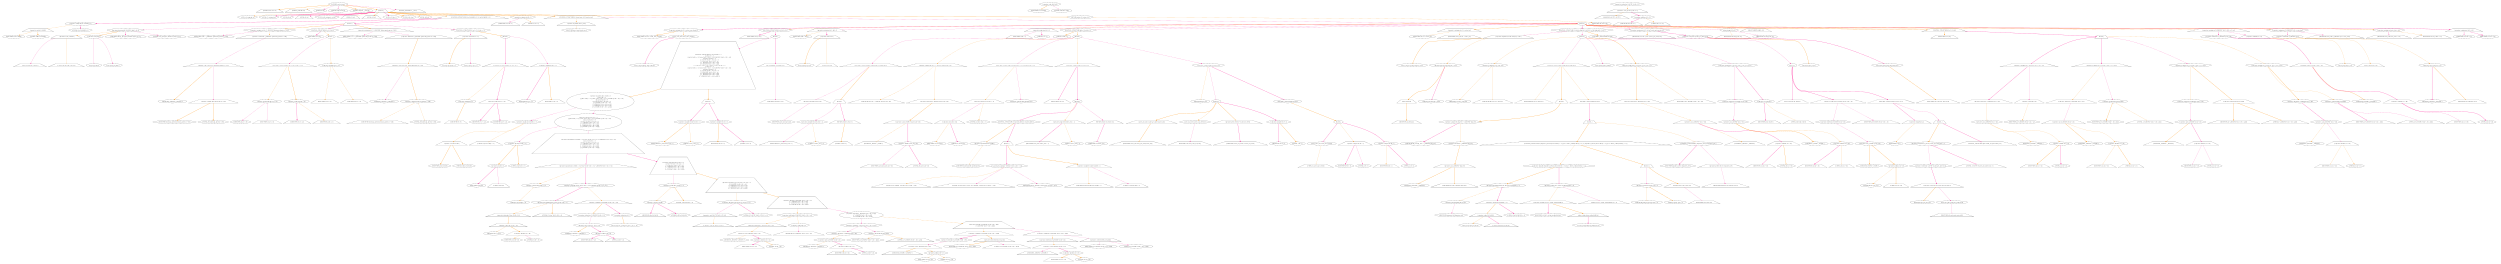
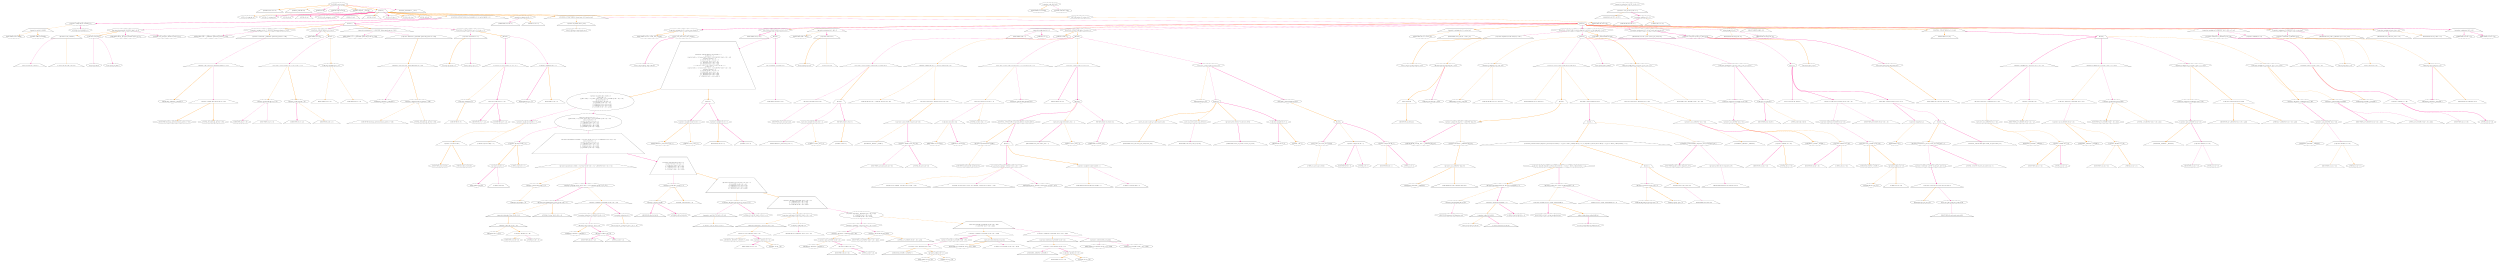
(412, 83) -> (413, 84)
